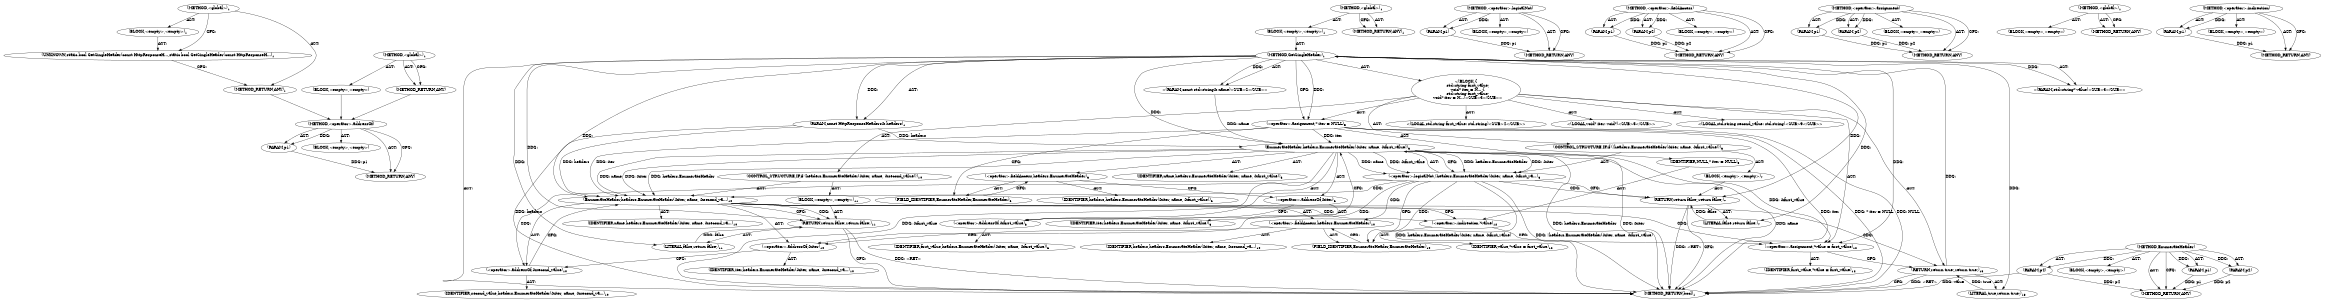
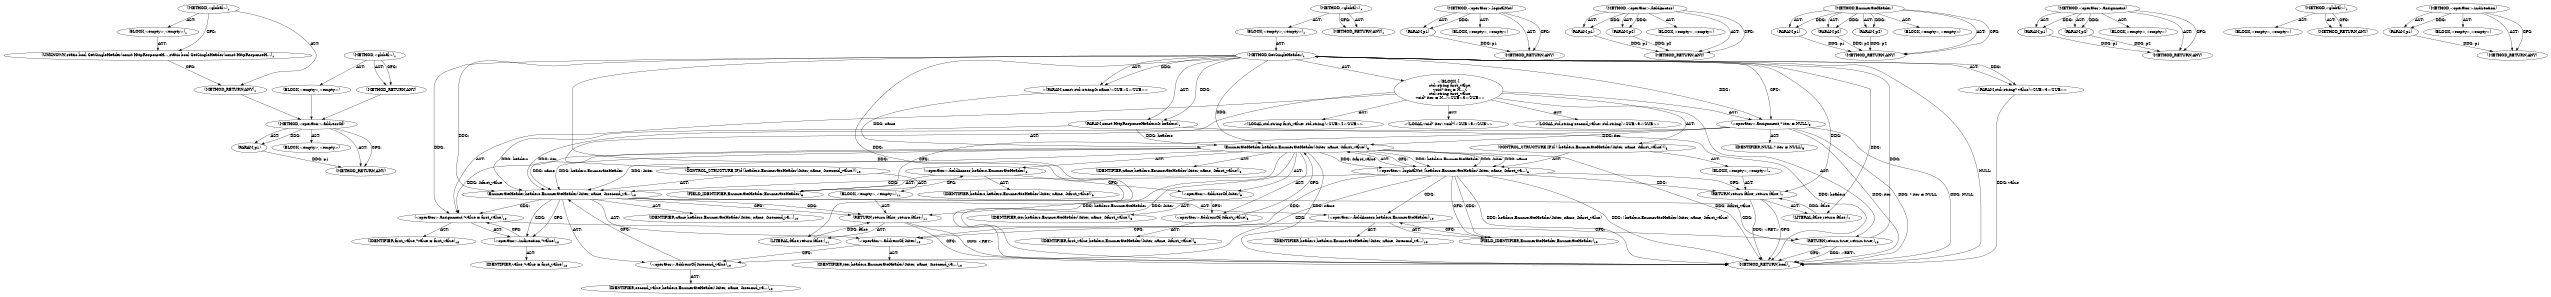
(469, 189) -> (1986, 171)
(1588, 194) -> (489, 230)
(1865, 291) -> (1980, 256)
(1997, 294) -> none
